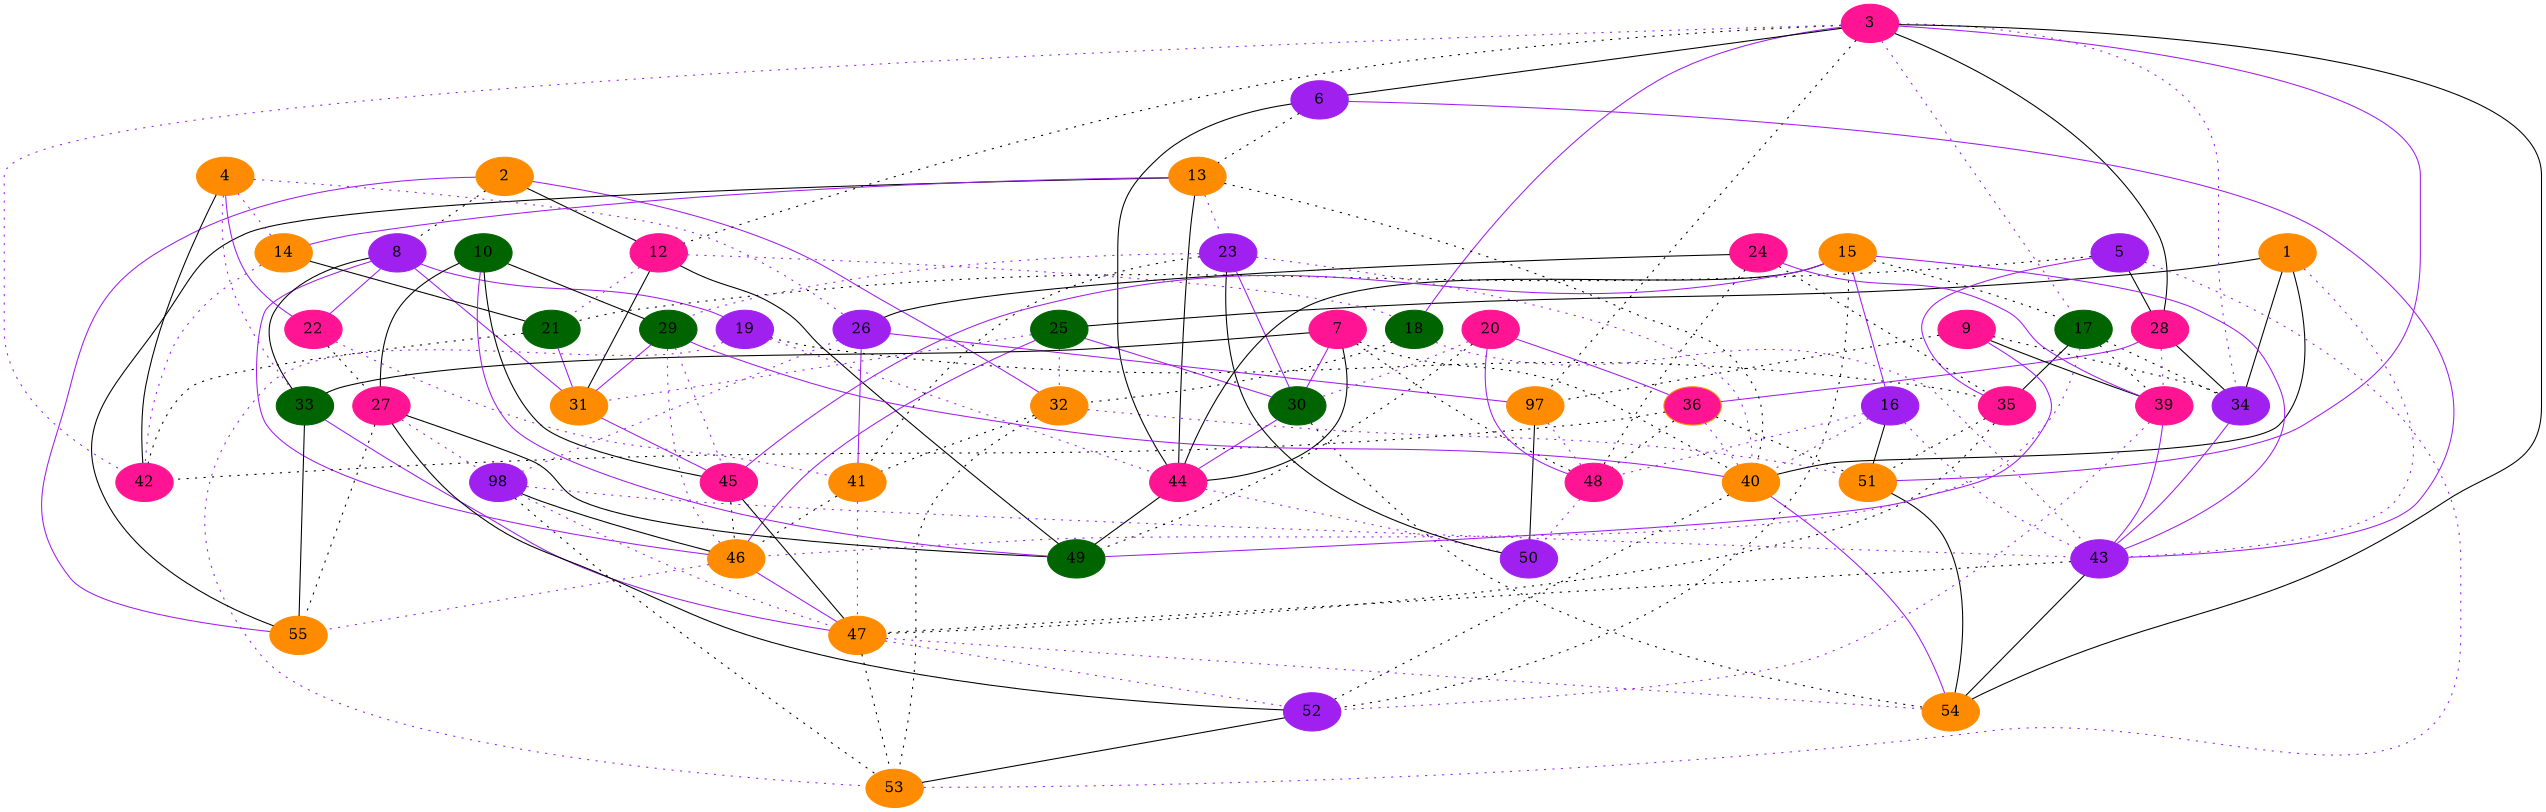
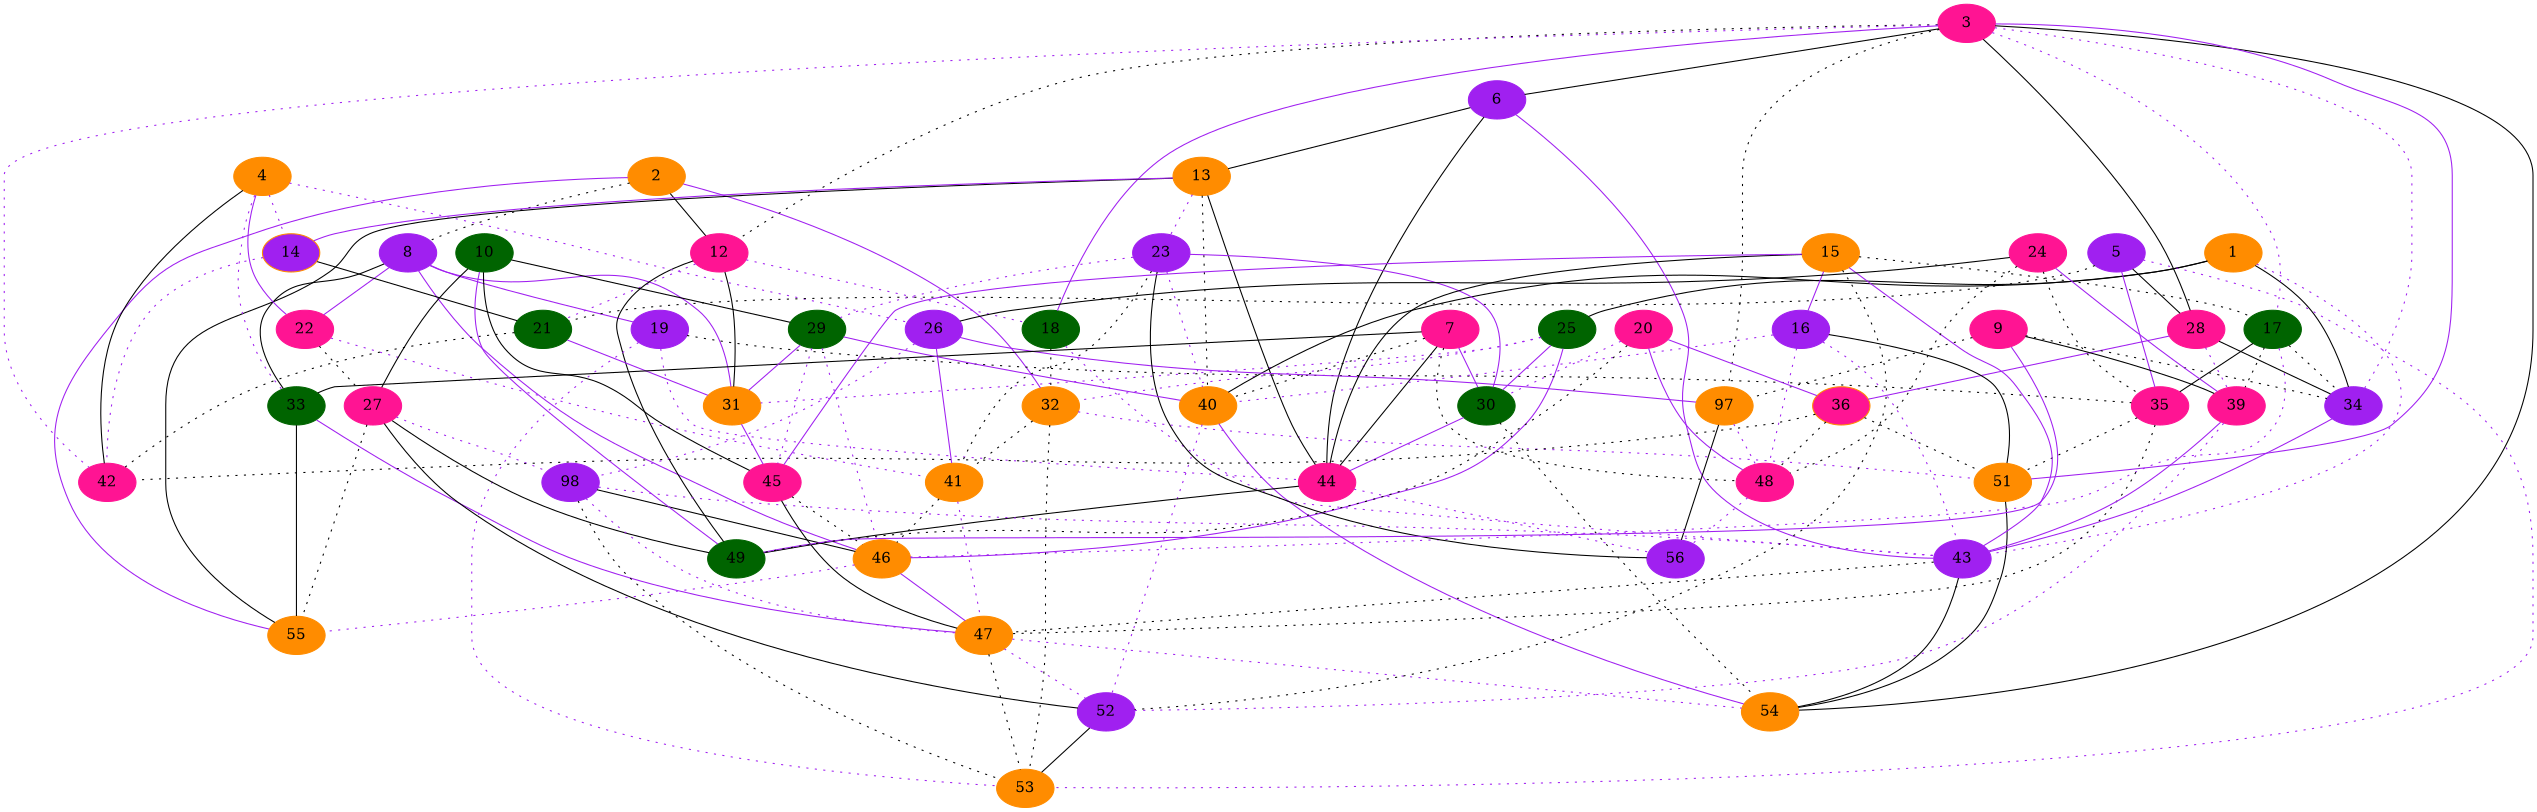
(1259, 138) -> (1349, 138)
(284, 253) -> (291, 253)
(1720, 442) -> none
(1529, 559) -> (1676, 559)
(1522, 602) -> (1157, 559)
